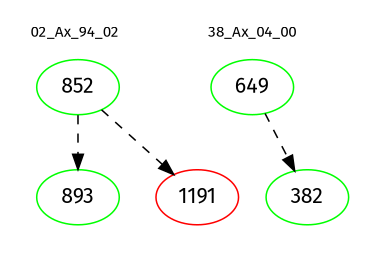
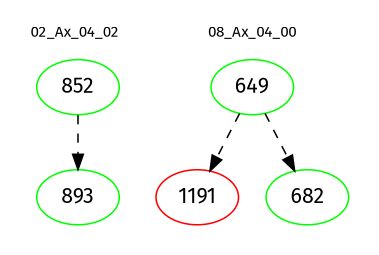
(75, 33) -> (75, 33)
(252, 33) -> (252, 33)
(121, 128) -> (228, 135)
(307, 197) -> (307, 197)
